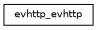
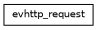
(49, 15) -> (49, 15)
